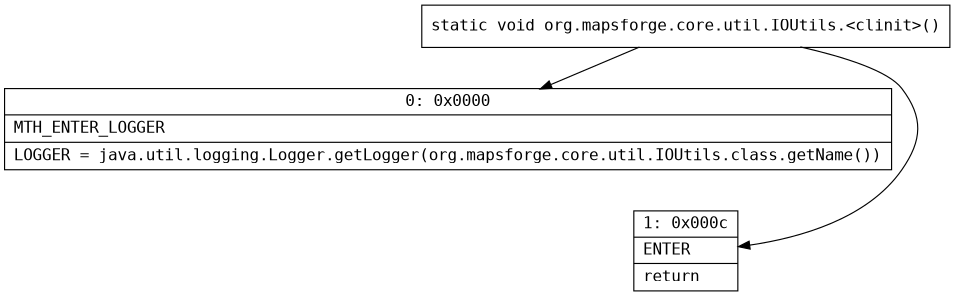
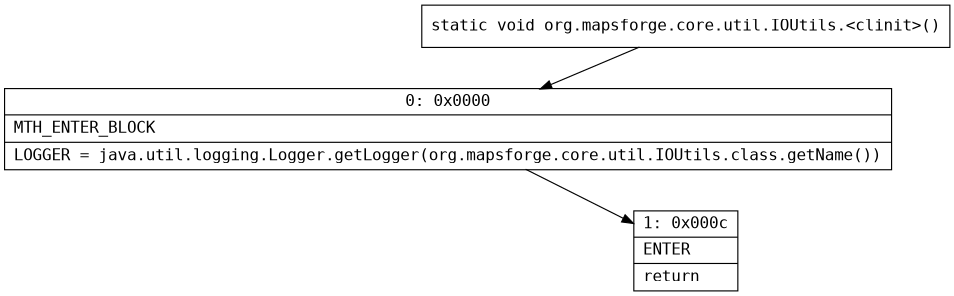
(90, 128) -> (85, 128)
(909, 159) -> (574, 194)
